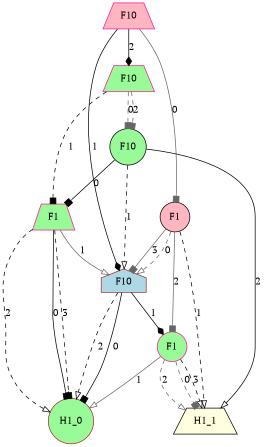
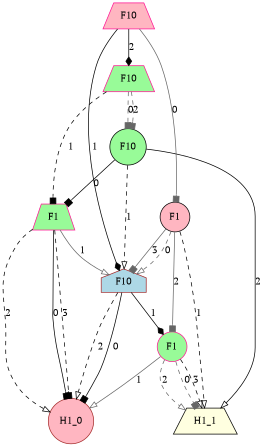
(71, 421) -> (71, 421)
